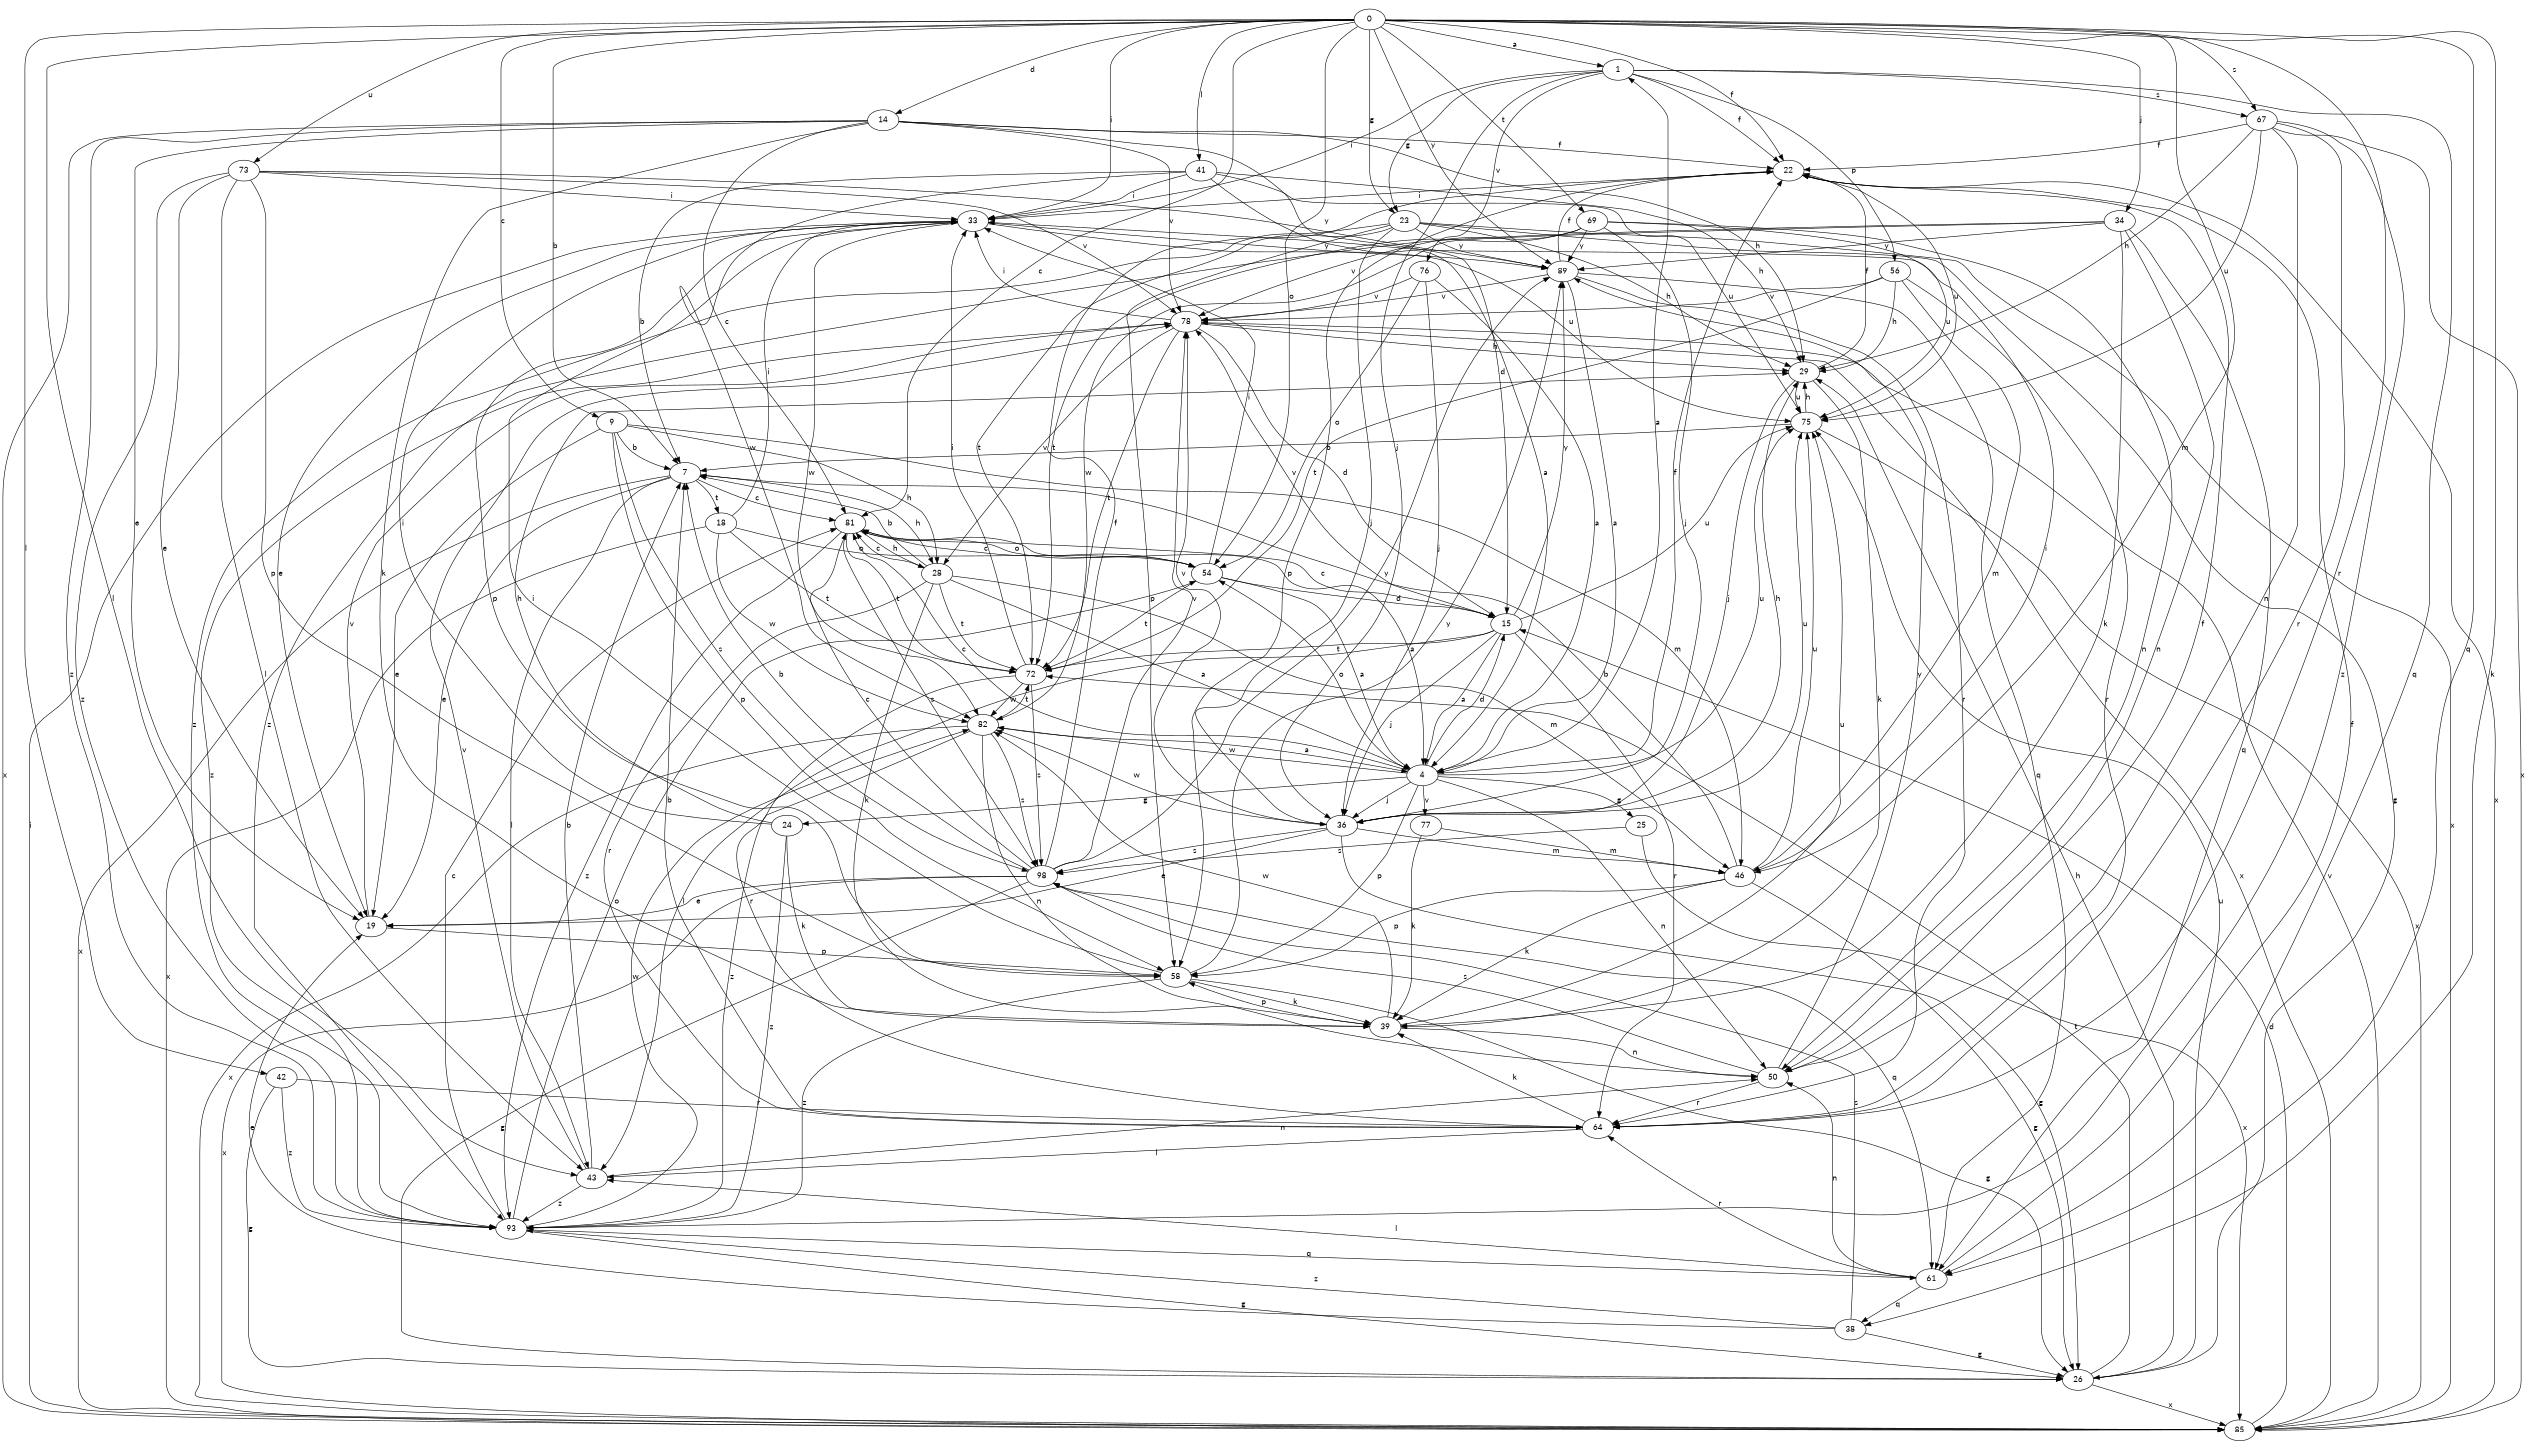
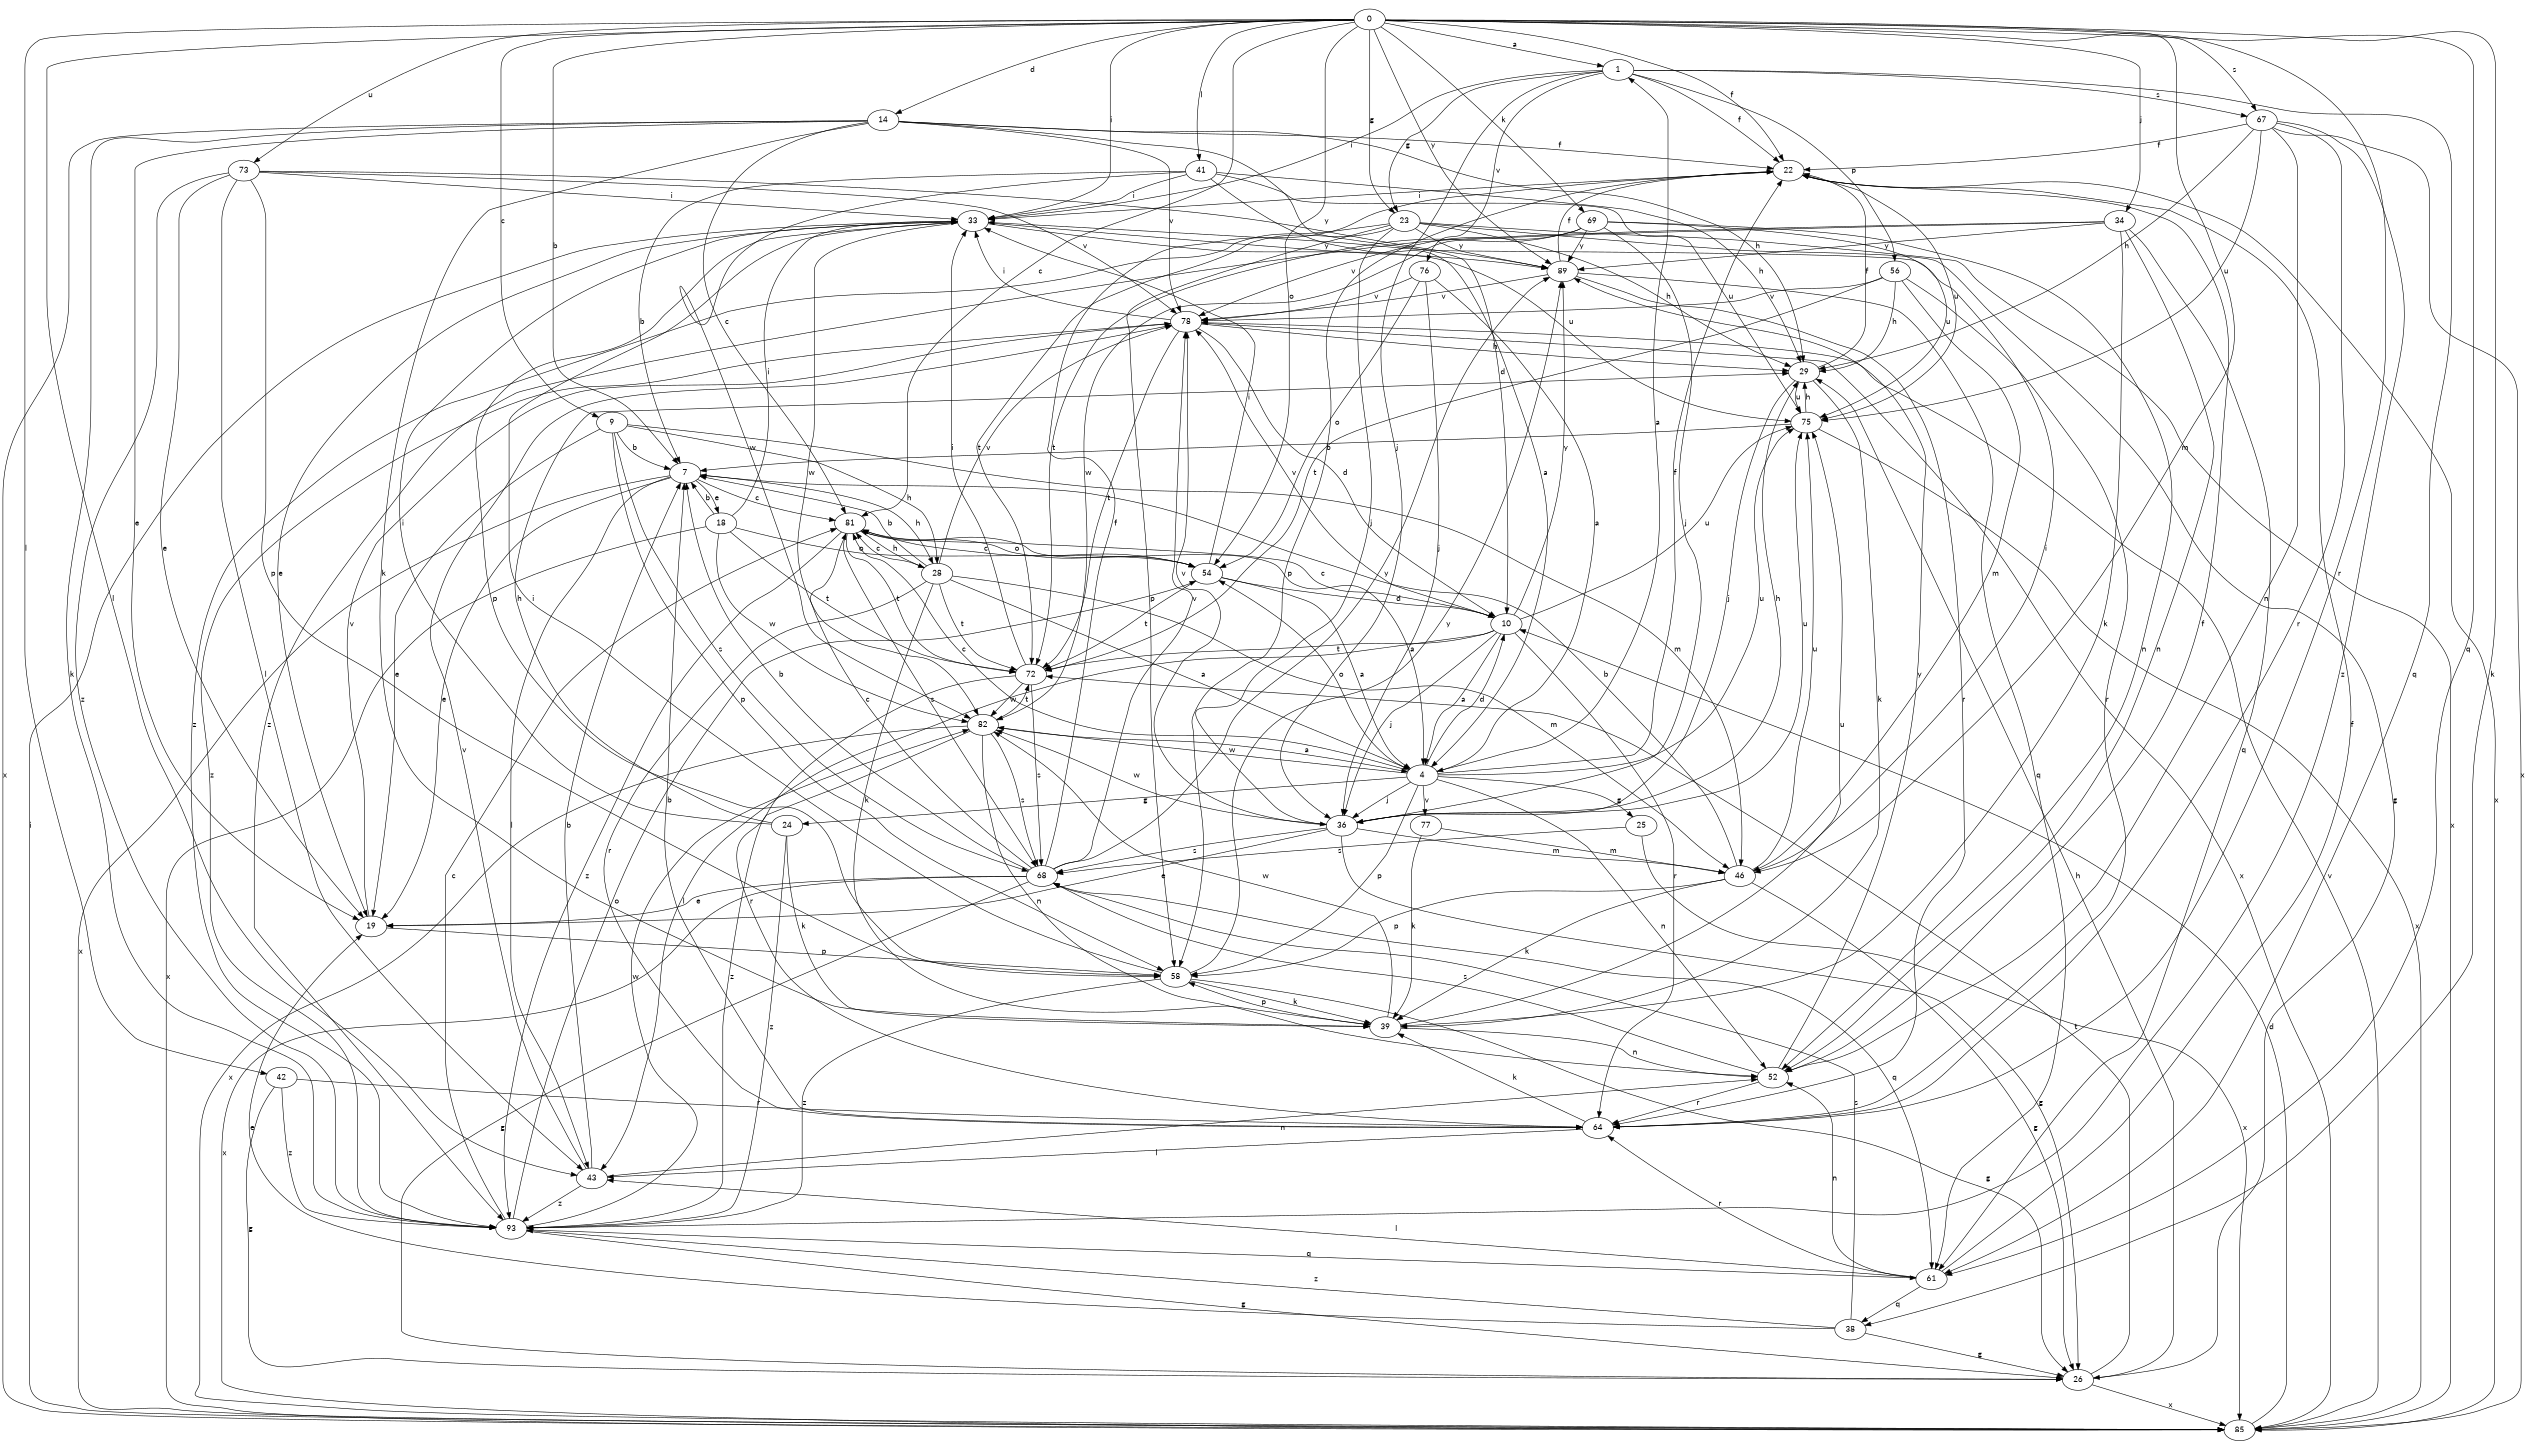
(1504, 120) -> (1504, 120)
(1062, 422) -> (1014, 408)
(717, 498) -> (717, 498)
none -> (704, 501)
(1615, 575) -> none
(1506, 624) -> (1506, 624)
(72, 674) -> (72, 674)
(1042, 876) -> (1042, 876)
(2215, 880) -> none
(1773, 1078) -> (1773, 1078)
